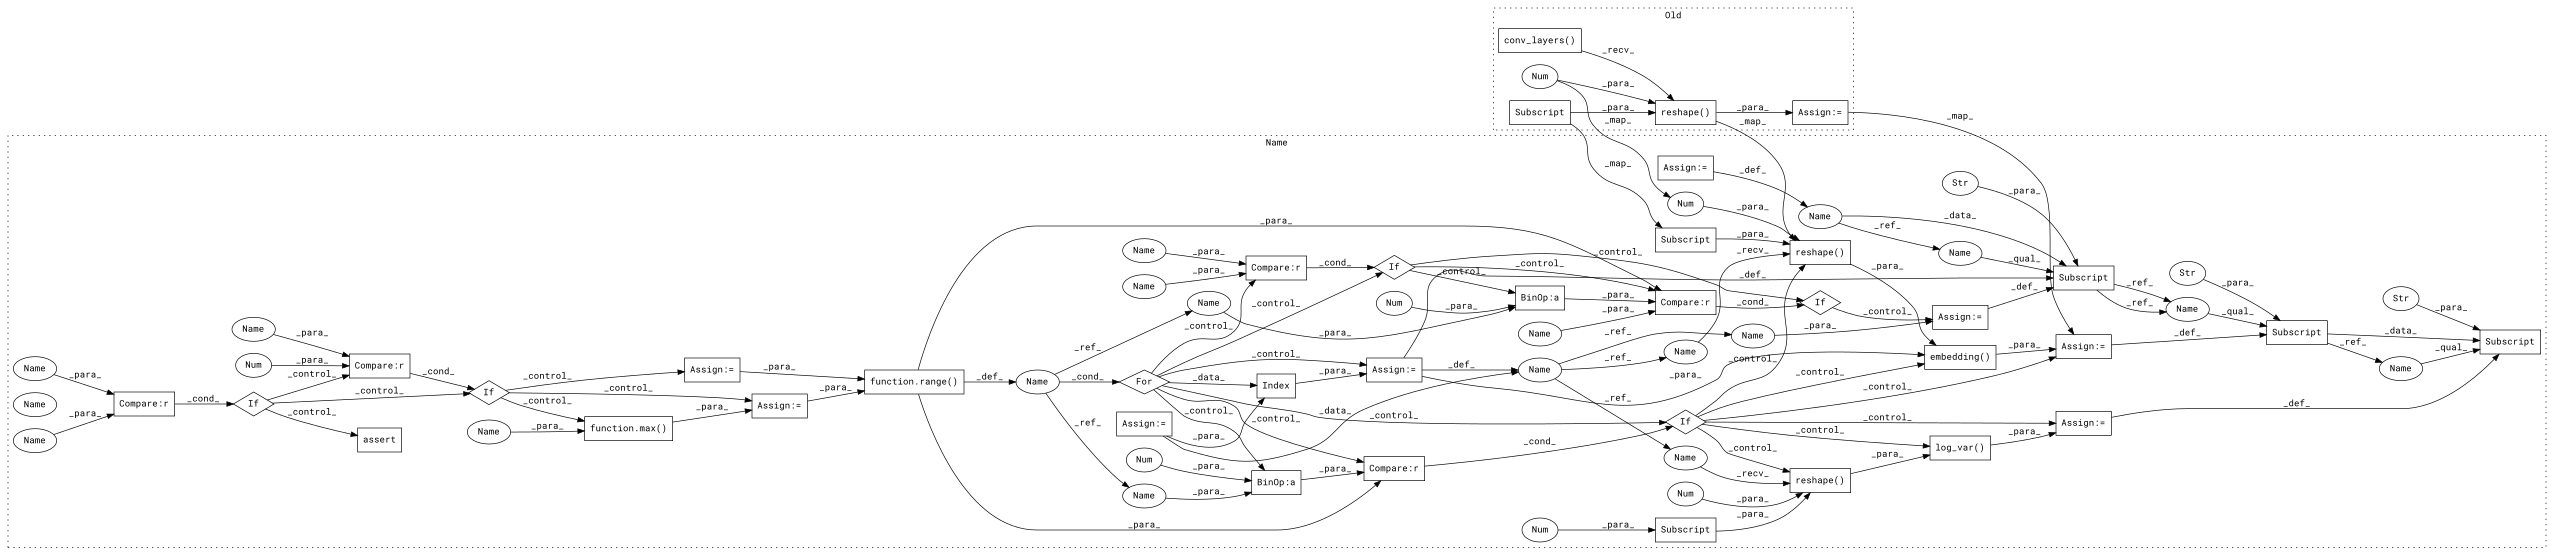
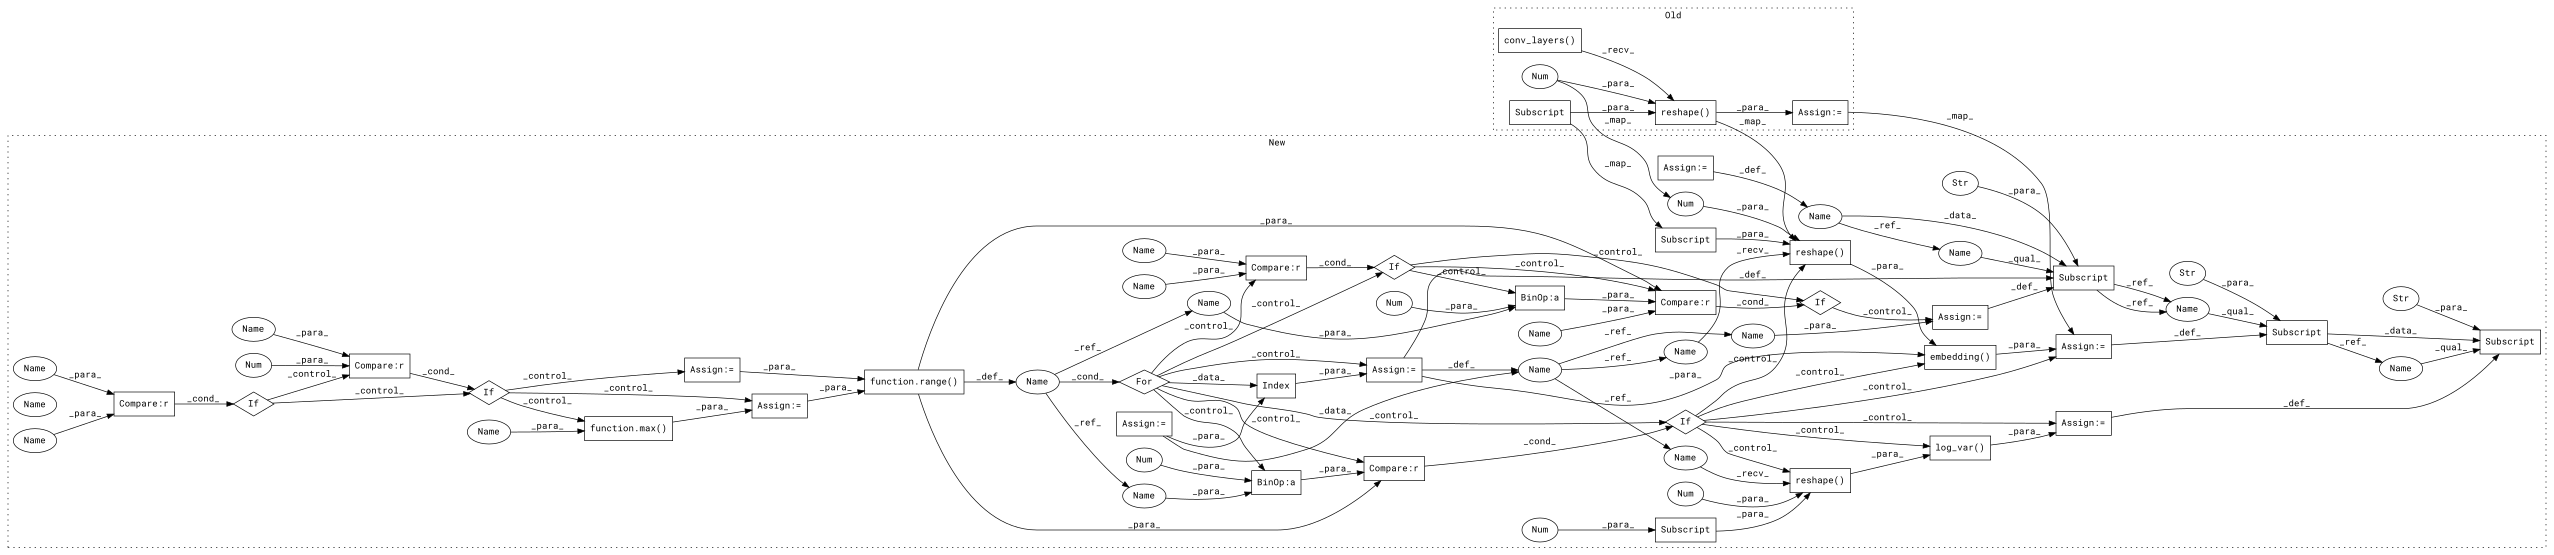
(1277, 143) -> (1277, 143)
(380, 440) -> none
